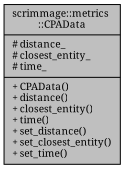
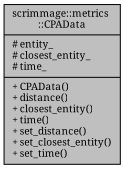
(39, 44) -> (33, 44)
